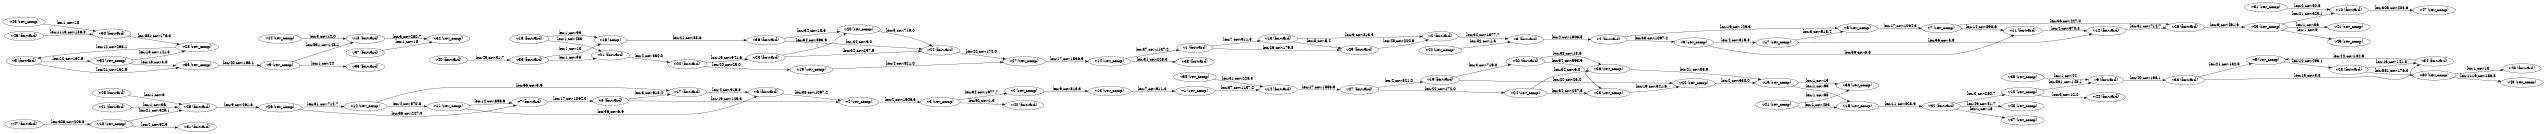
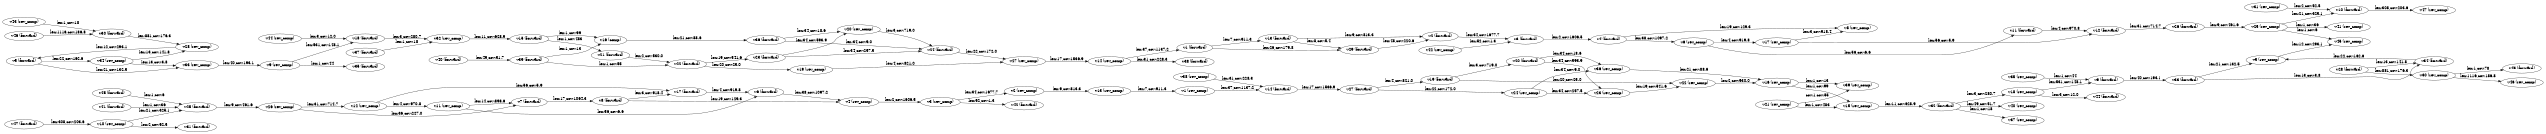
(1941, 28) -> none
none -> (488, 39)
(571, 61) -> (606, 67)
(2306, 65) -> (2304, 50)
(2478, 69) -> (2478, 69)
(1817, 95) -> (1817, 95)
